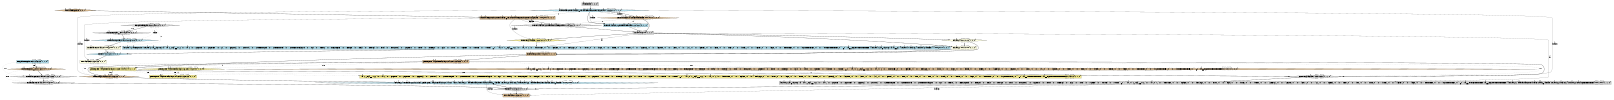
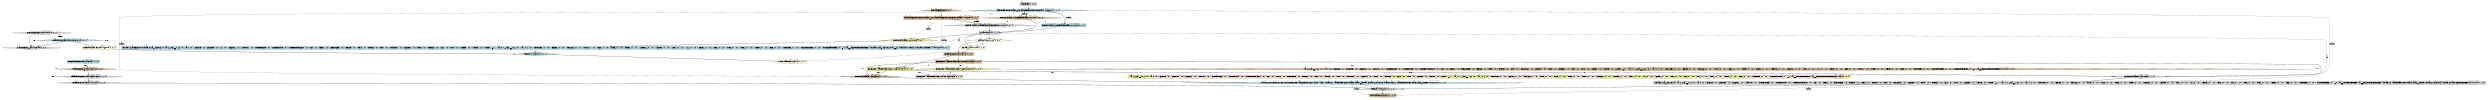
(123, 36) -> (51, 44)
(161, 37) -> (107, 40)
